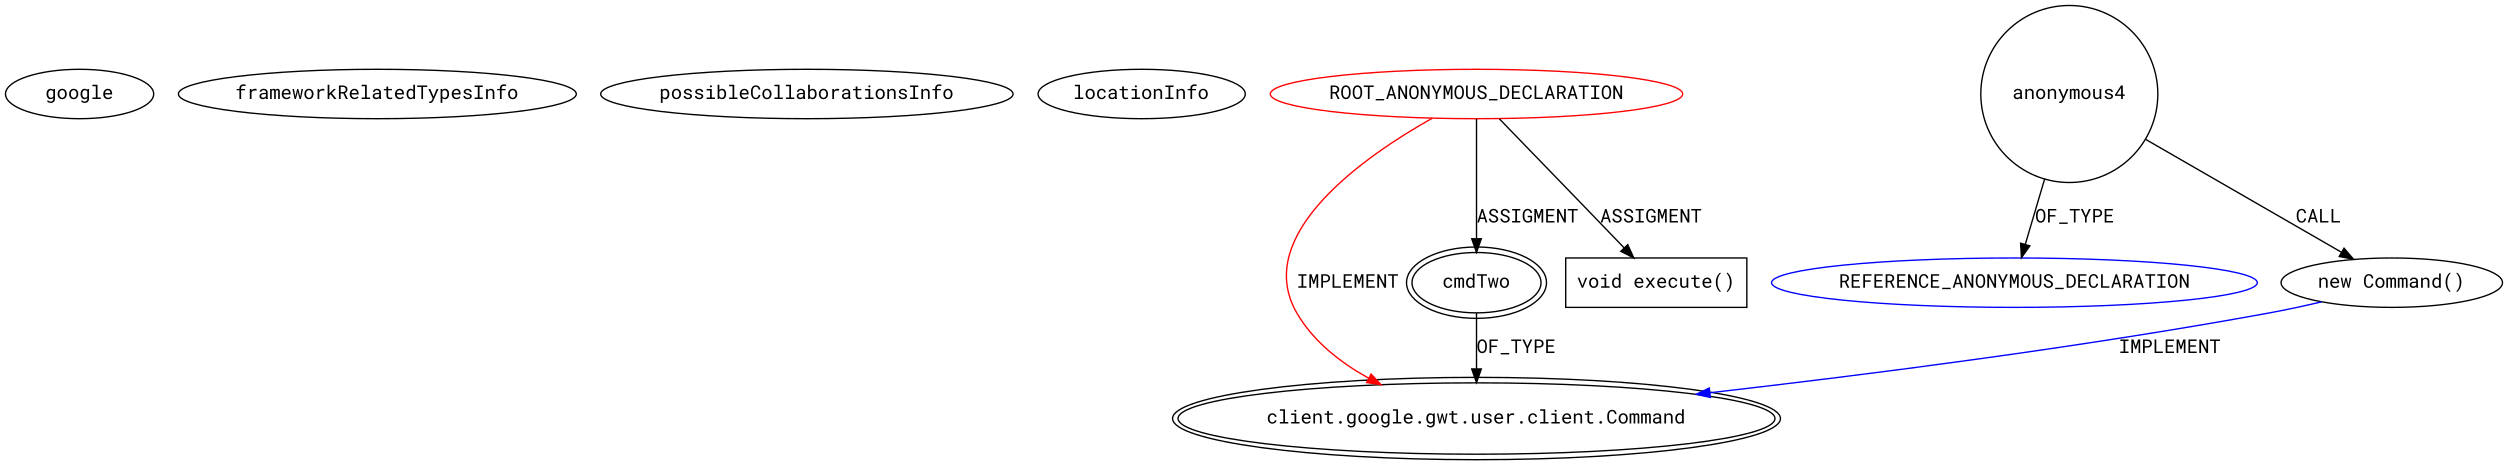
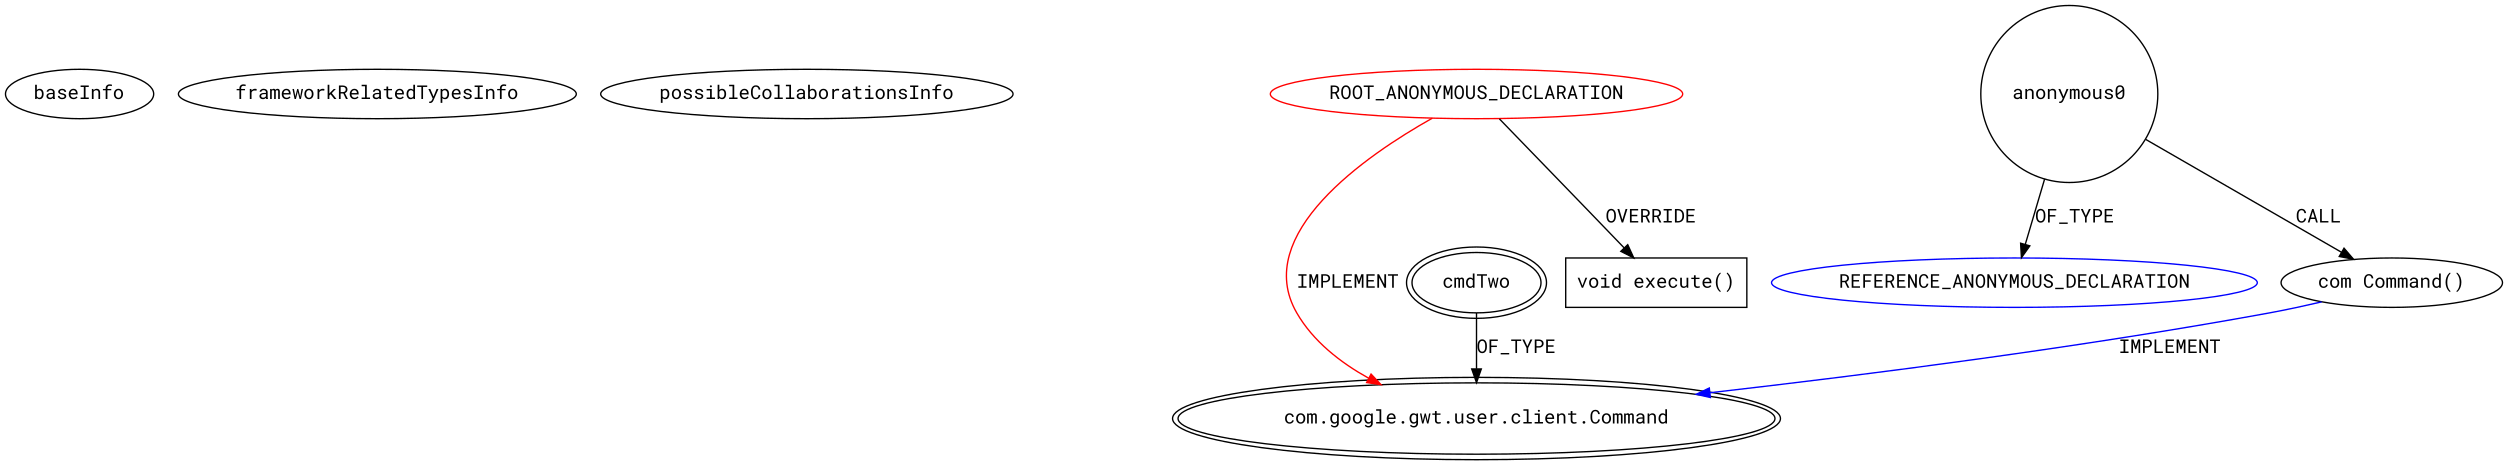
(80, 94) -> (80, 94)
(1142, 94) -> none
(2069, 94) -> (2069, 94)
(1477, 179) -> none
(1651, 217) -> (1651, 217)
(2392, 283) -> (2392, 283)
(1477, 419) -> (1477, 419)
